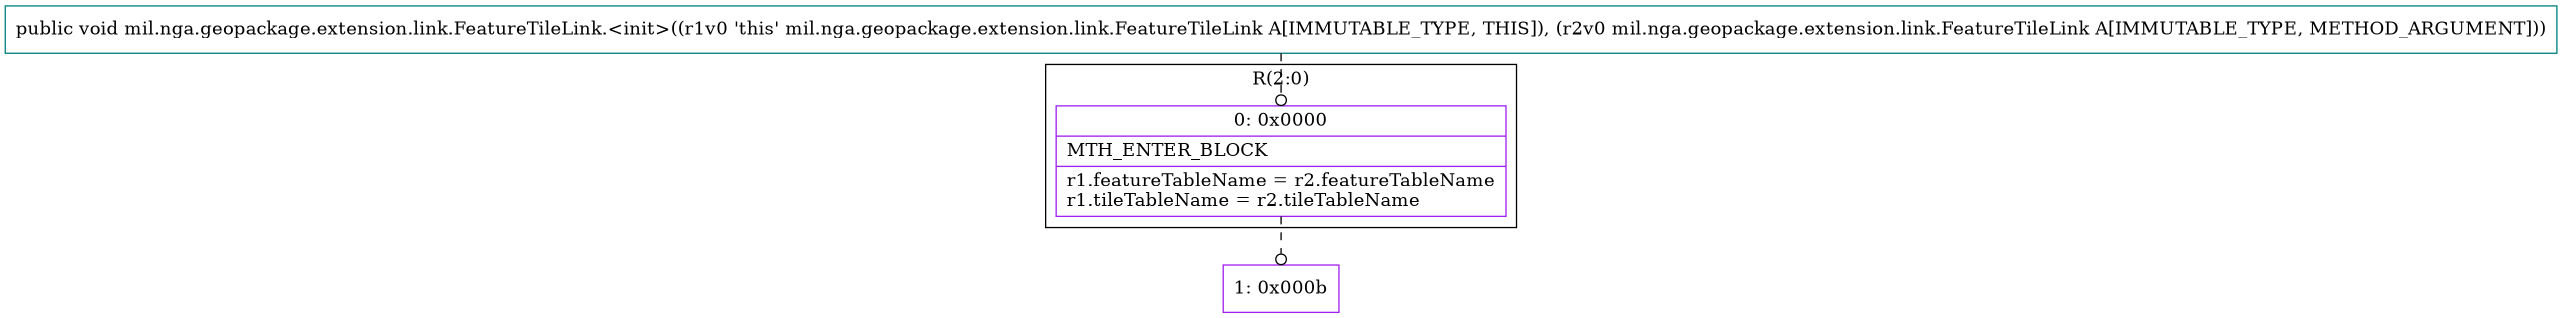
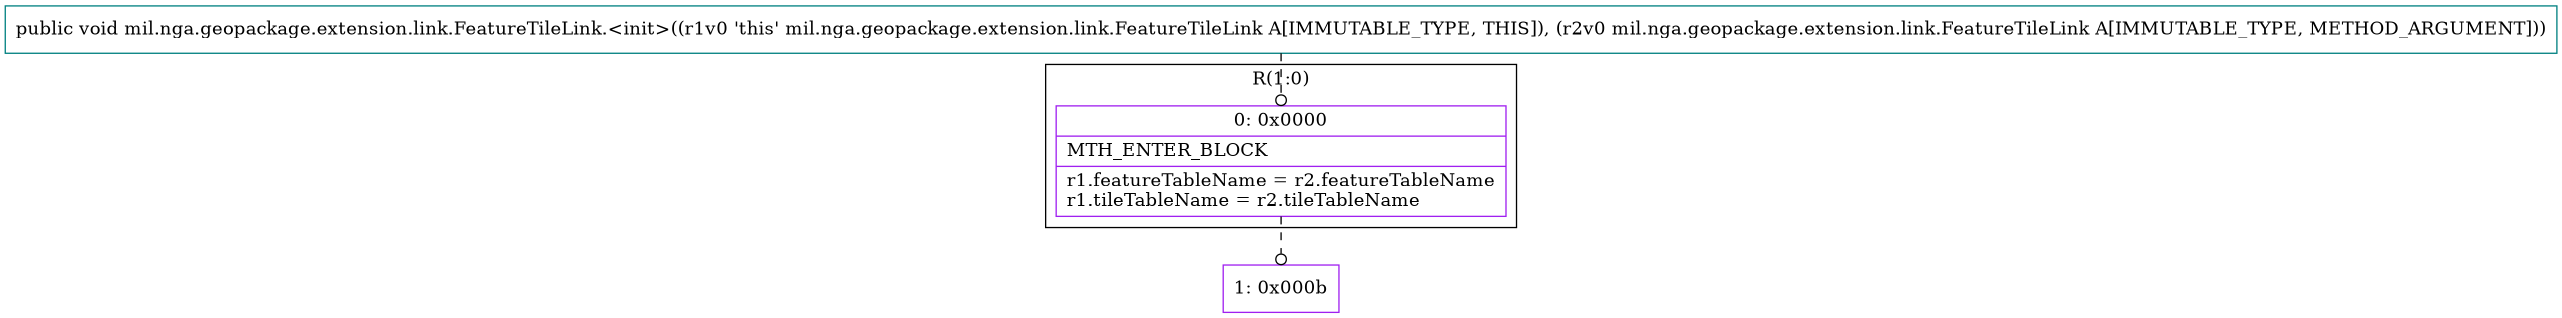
(1281, 80) -> (1281, 80)
